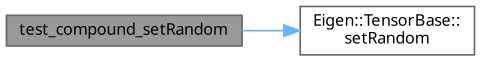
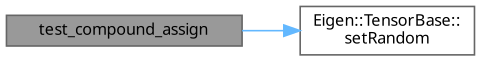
(124, 31) -> (124, 31)
